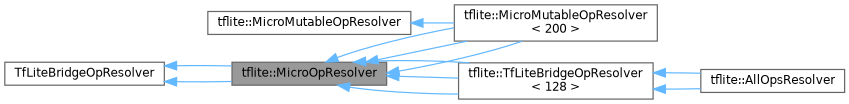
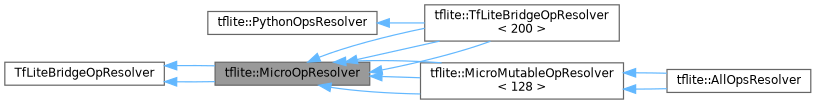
(309, 23) -> (292, 23)
(556, 23) -> (522, 23)
(556, 81) -> (522, 81)
